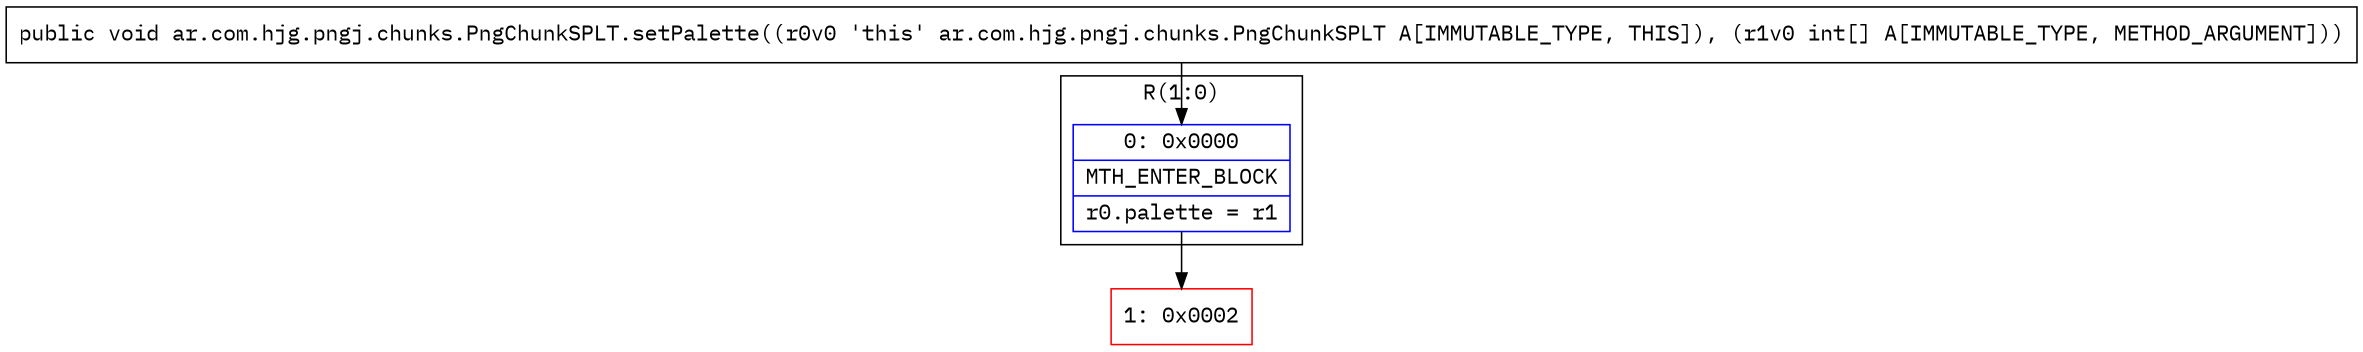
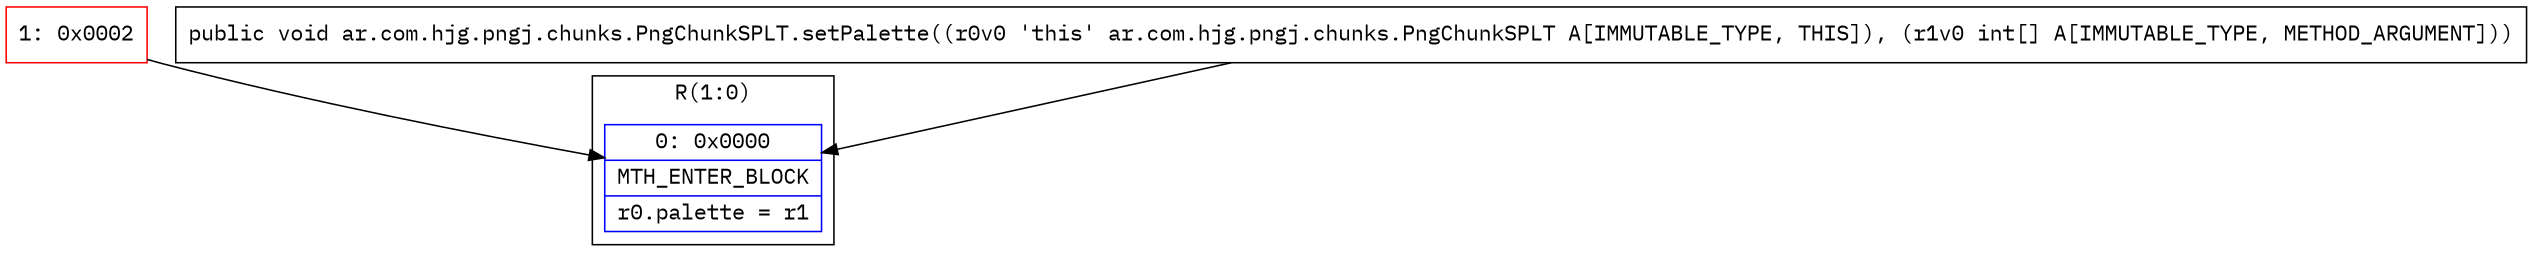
(1182, 254) -> (367, 111)
